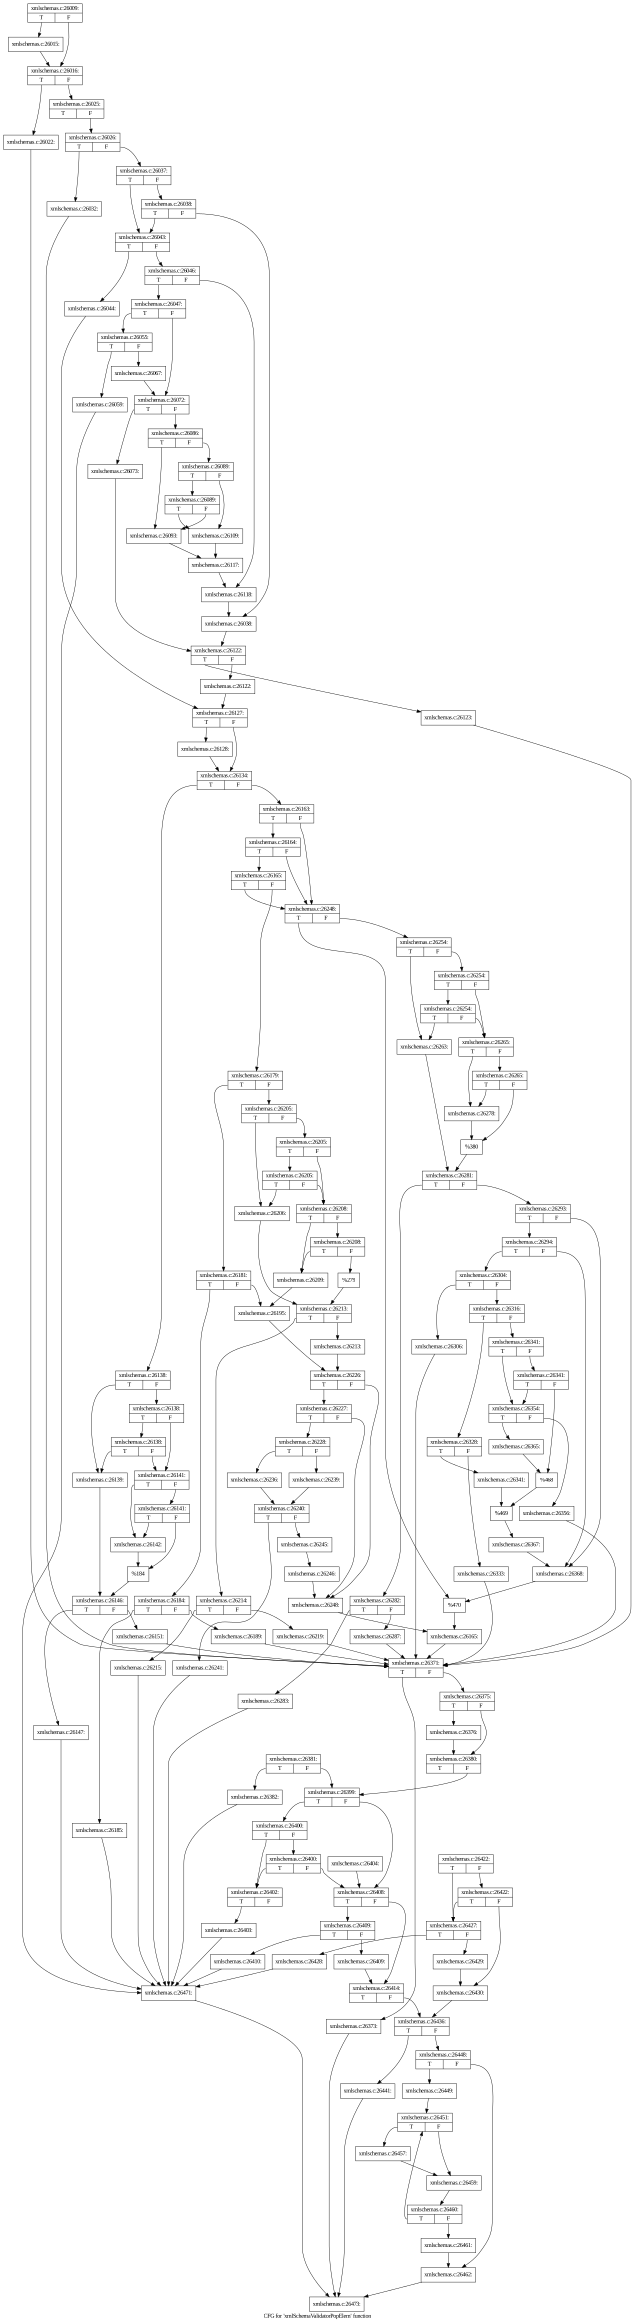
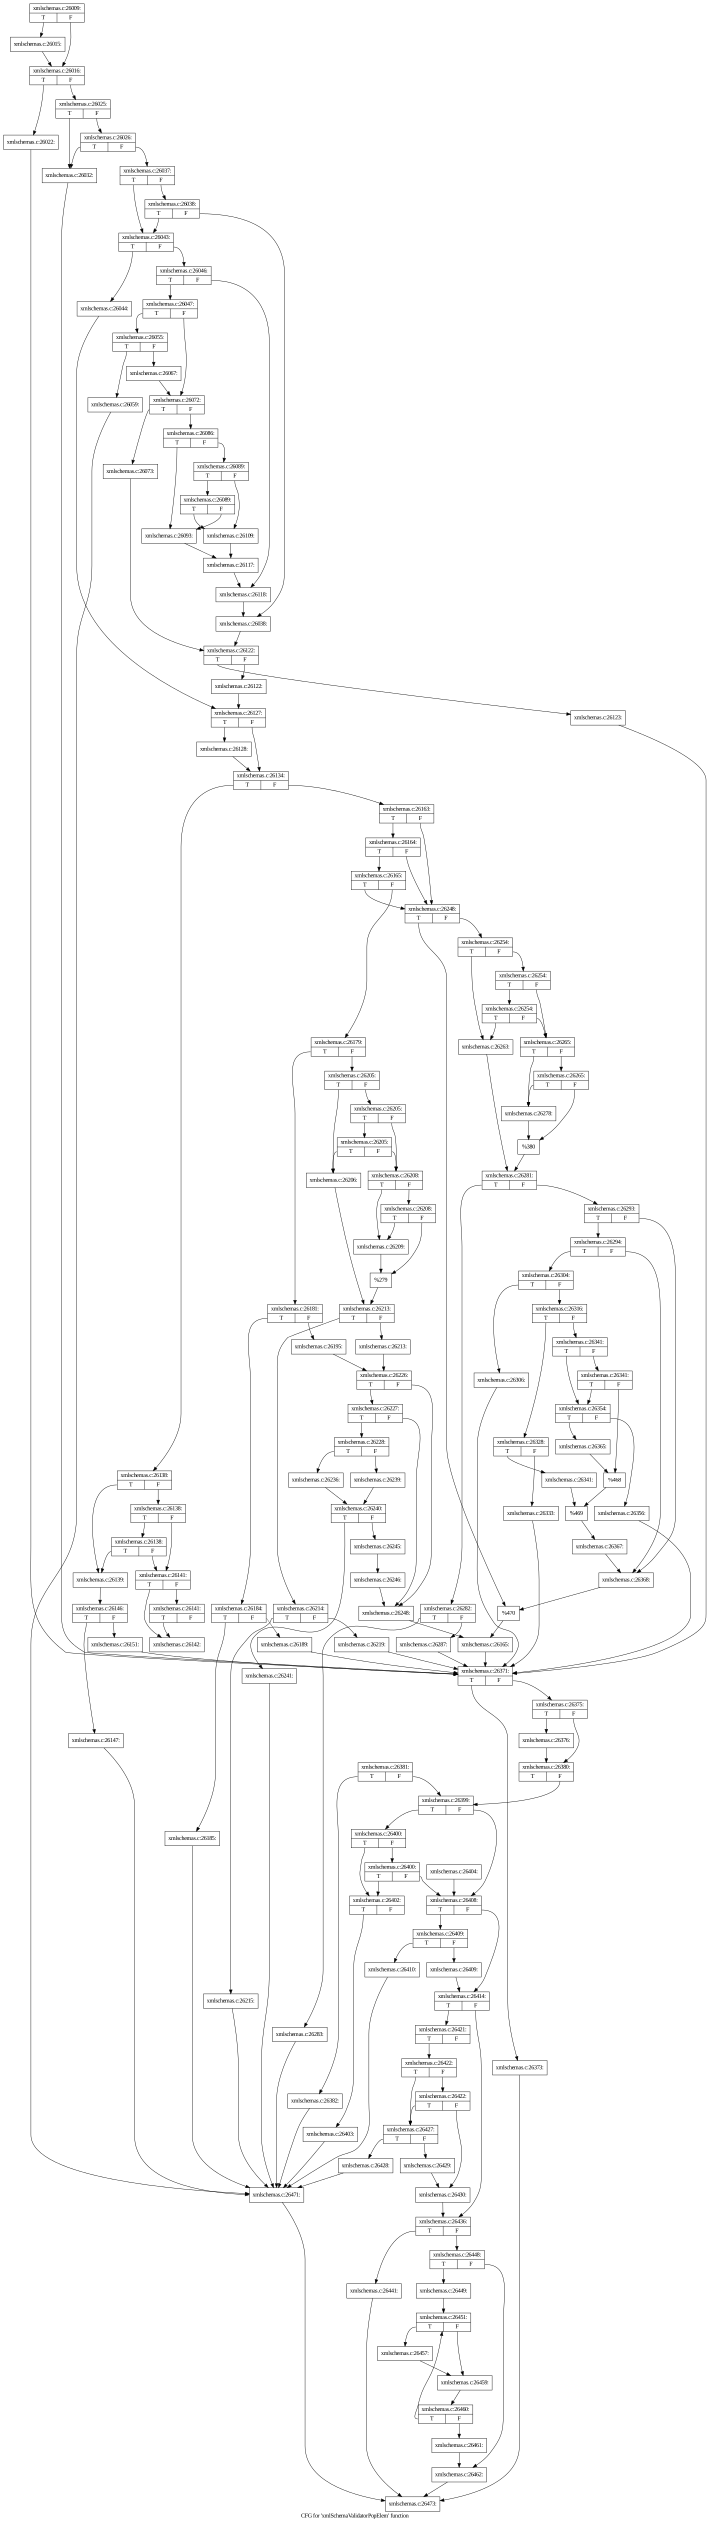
none -> (69, 141)
(283, 1296) -> (381, 1262)
(138, 1574) -> none
none -> (443, 2034)
